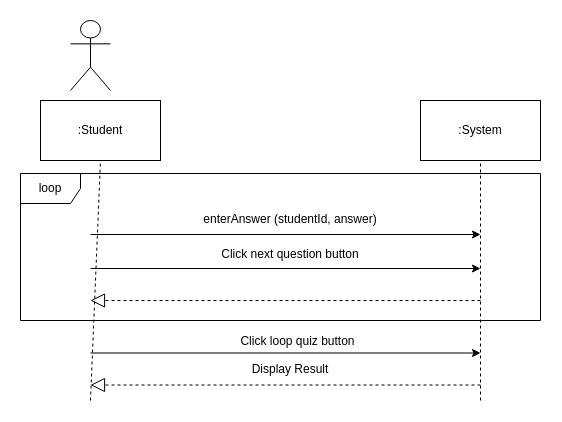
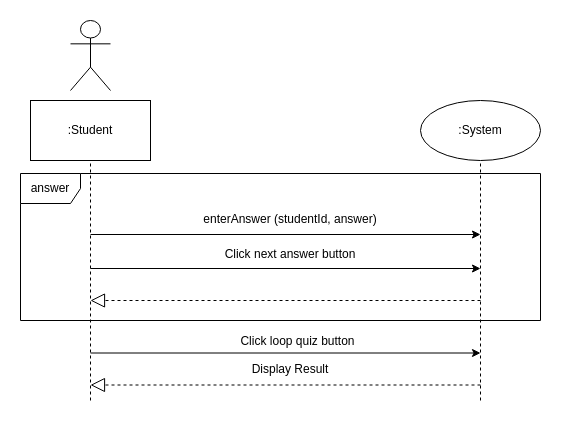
(101, 131) -> (91, 131)
(481, 131) -> (481, 131)
(51, 189) -> (51, 189)
(290, 254) -> (290, 254)
